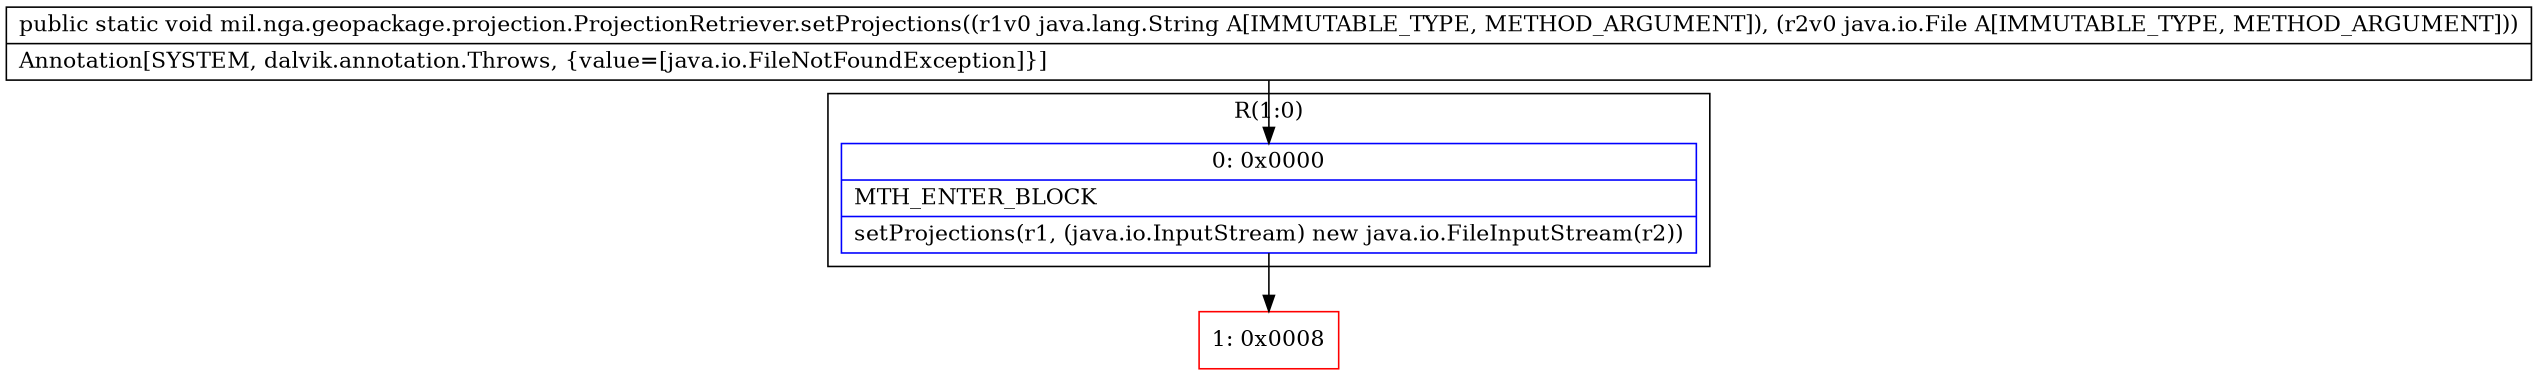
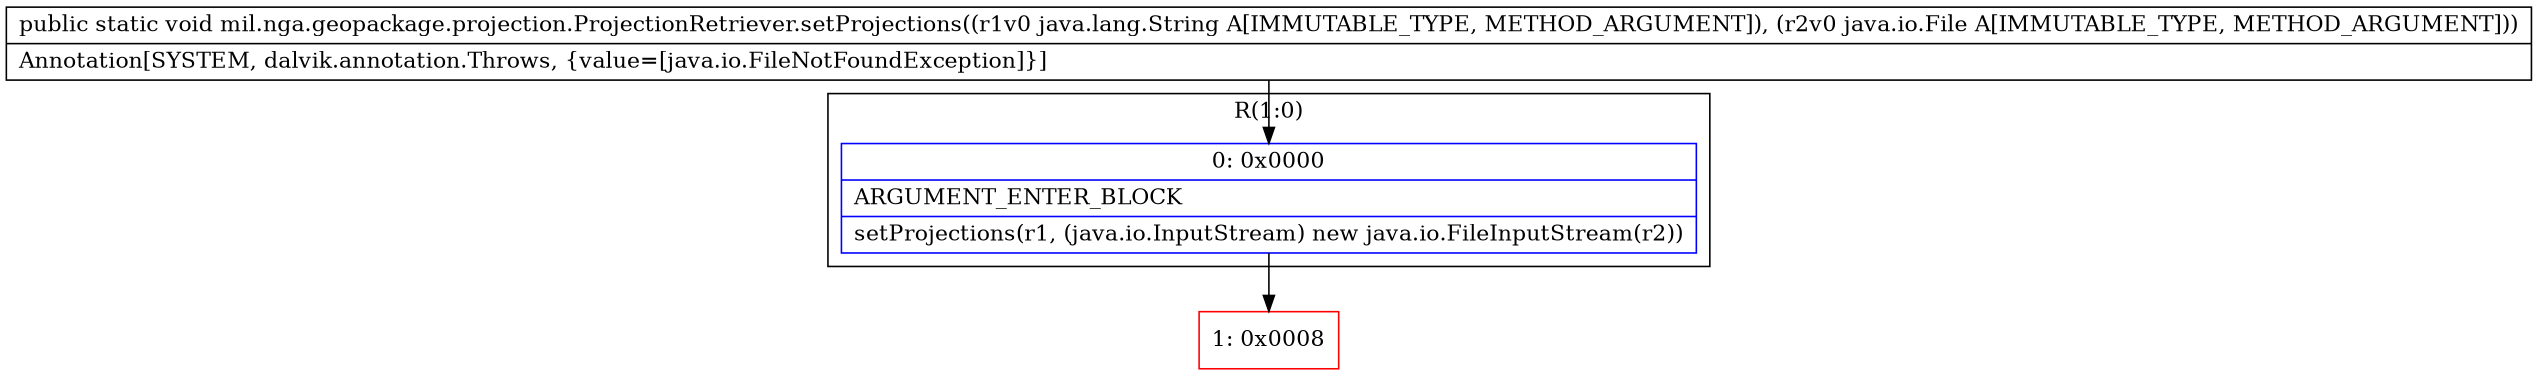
(976, 197) -> (1019, 197)
